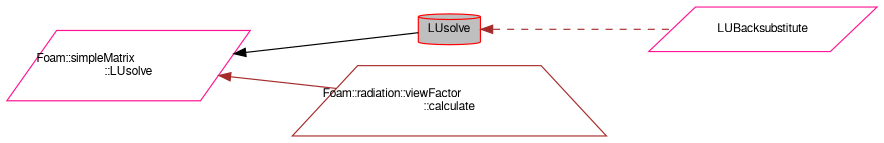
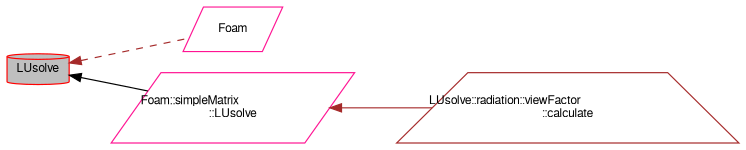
(763, 29) -> (233, 29)
(332, 43) -> (114, 84)
(449, 101) -> (568, 108)
